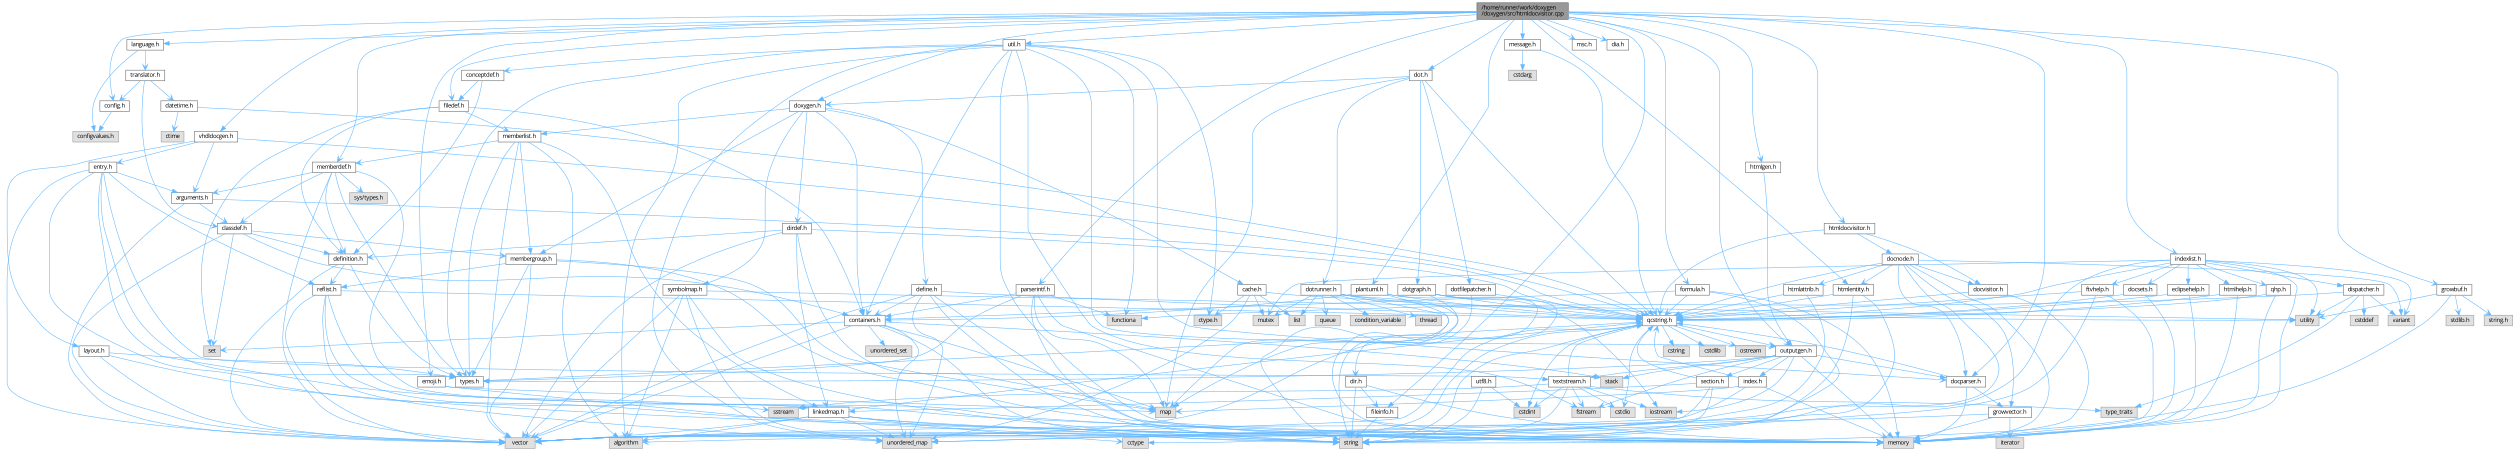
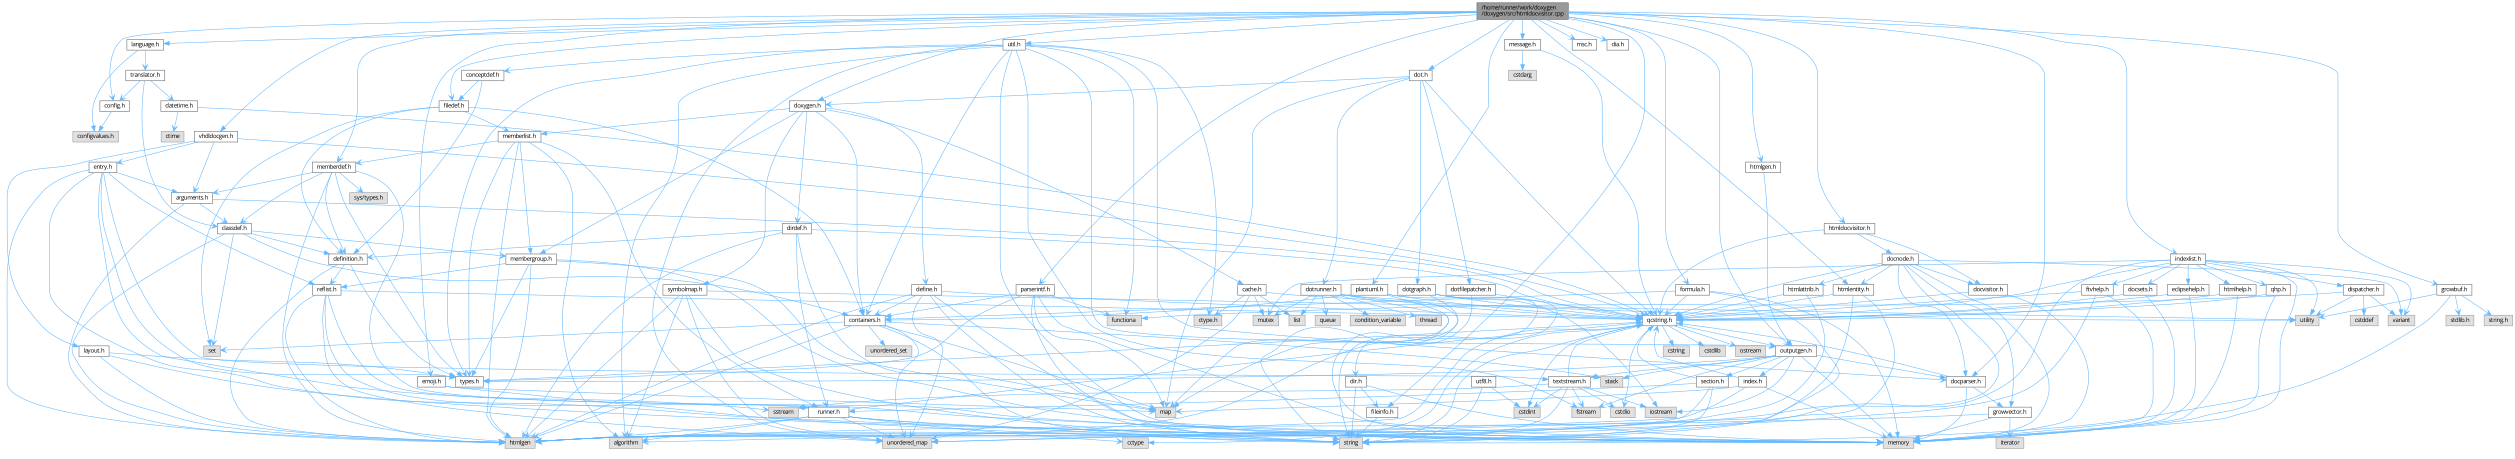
(829, 412) -> (829, 412)
(2119, 412) -> none
(520, 443) -> (520, 443)
